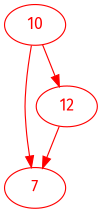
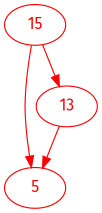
(35, 25) -> (35, 25)
(67, 106) -> (67, 106)
(35, 188) -> (35, 188)
